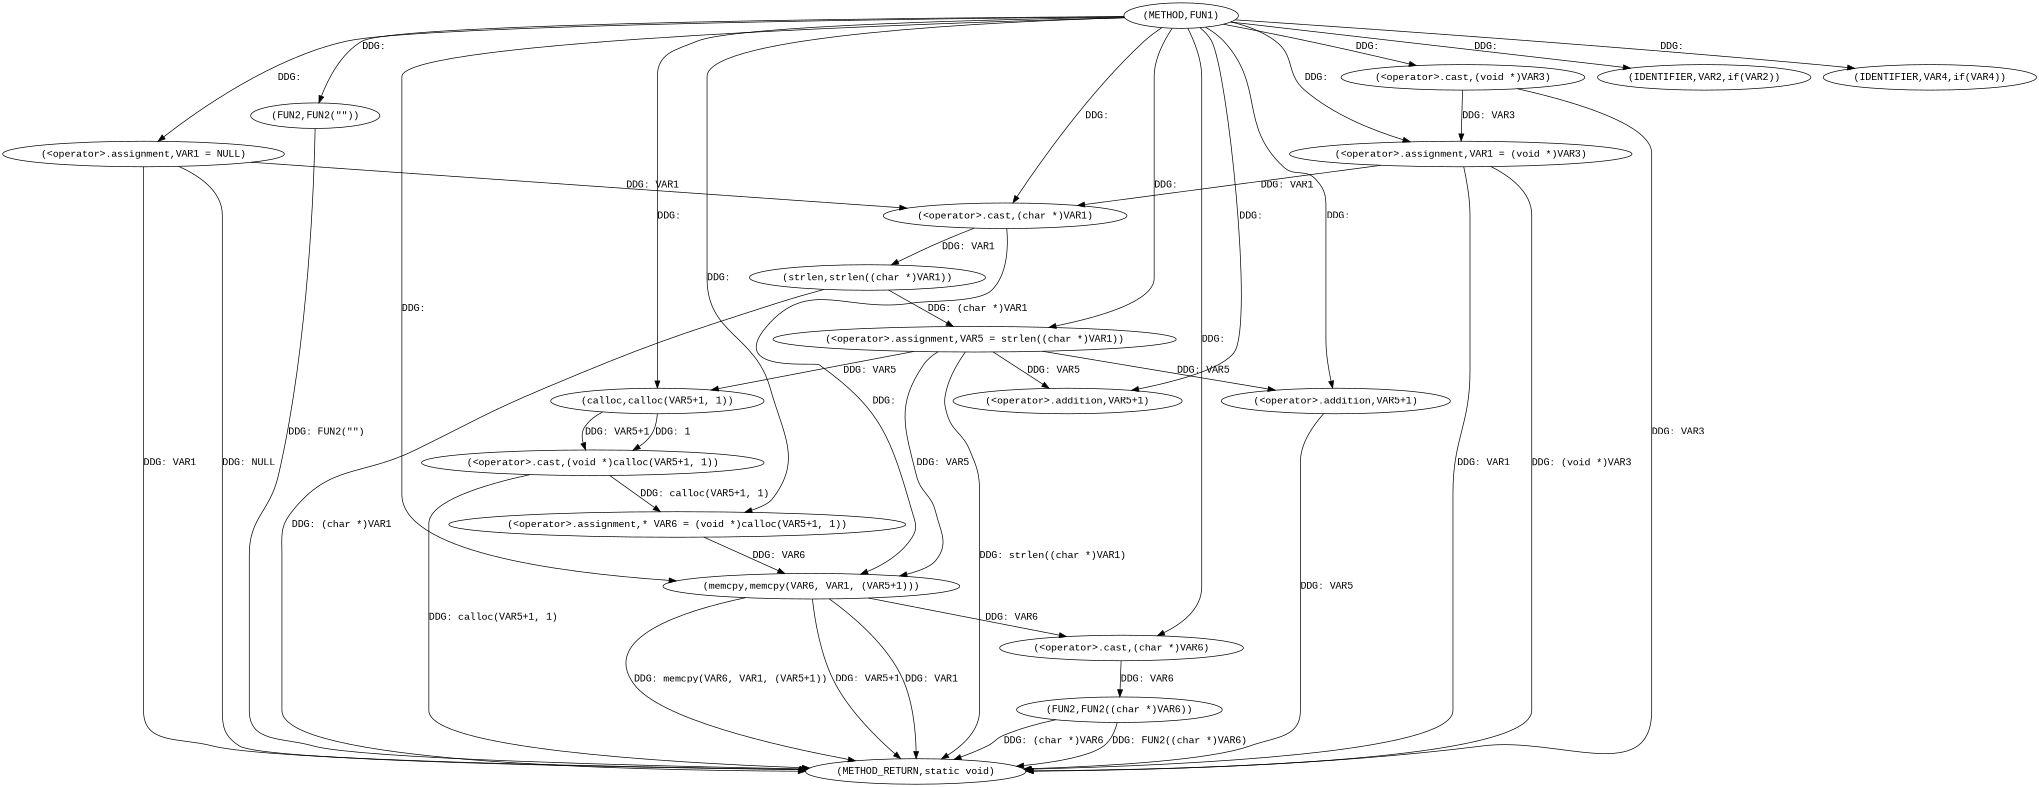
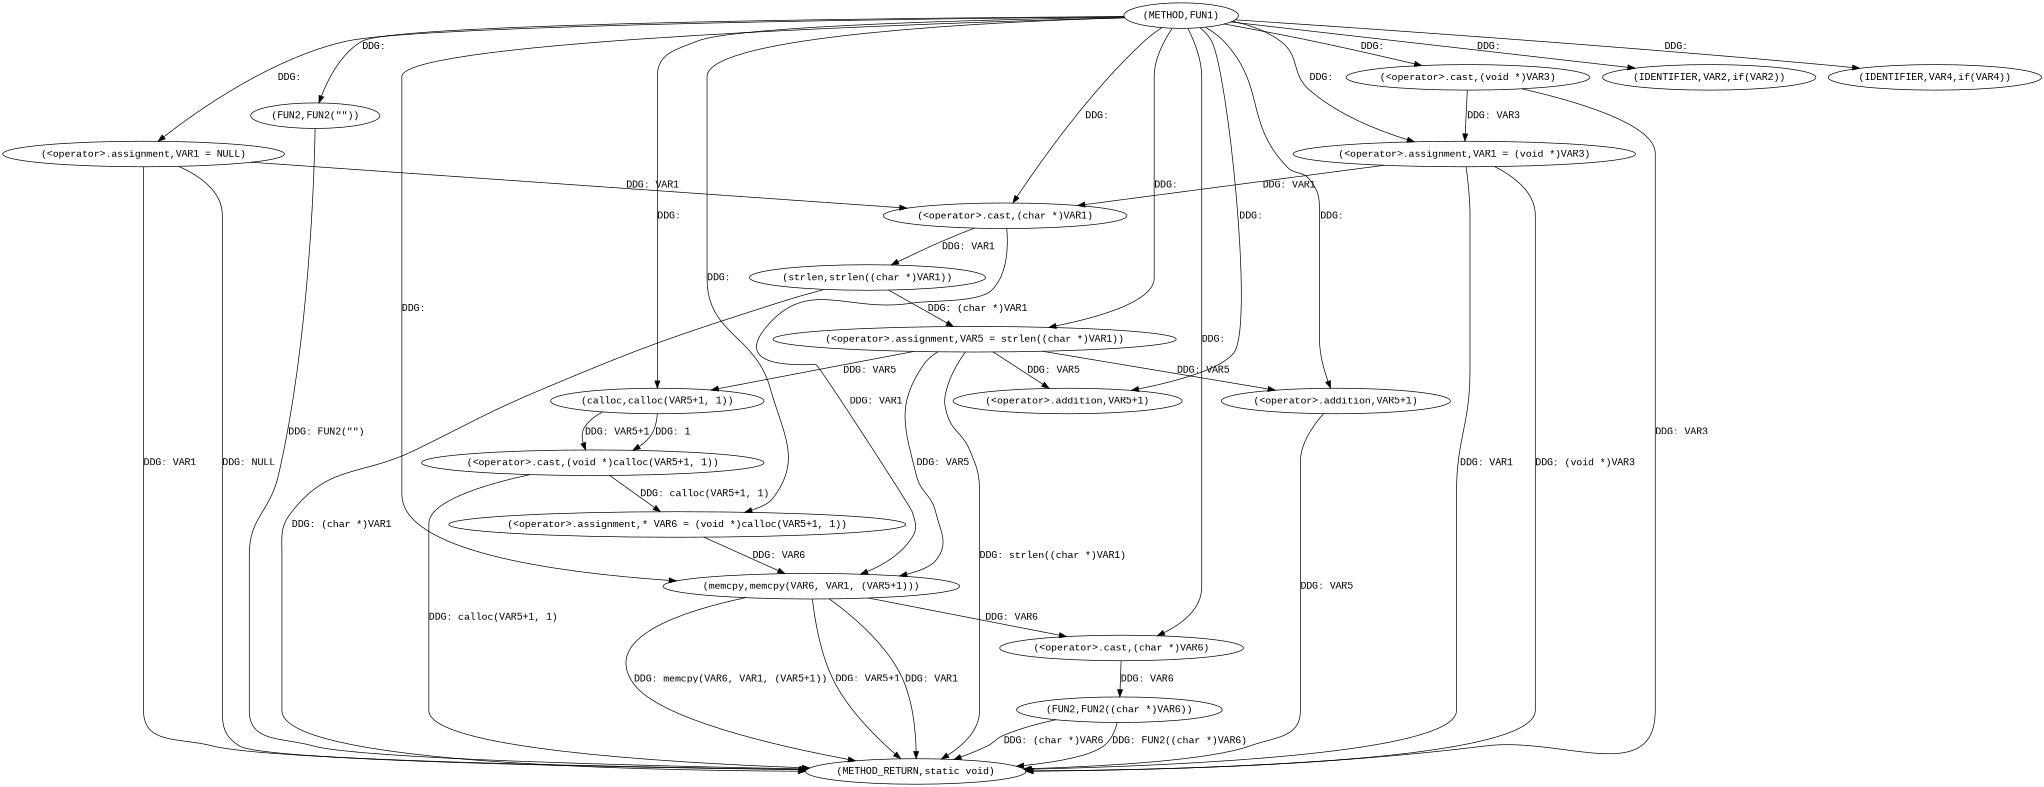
(887, 401) -> (876, 401)
